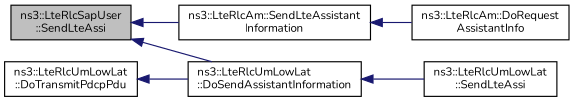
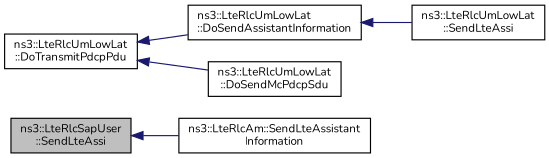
(491, 23) -> none
(177, 52) -> none
none -> (275, 79)
